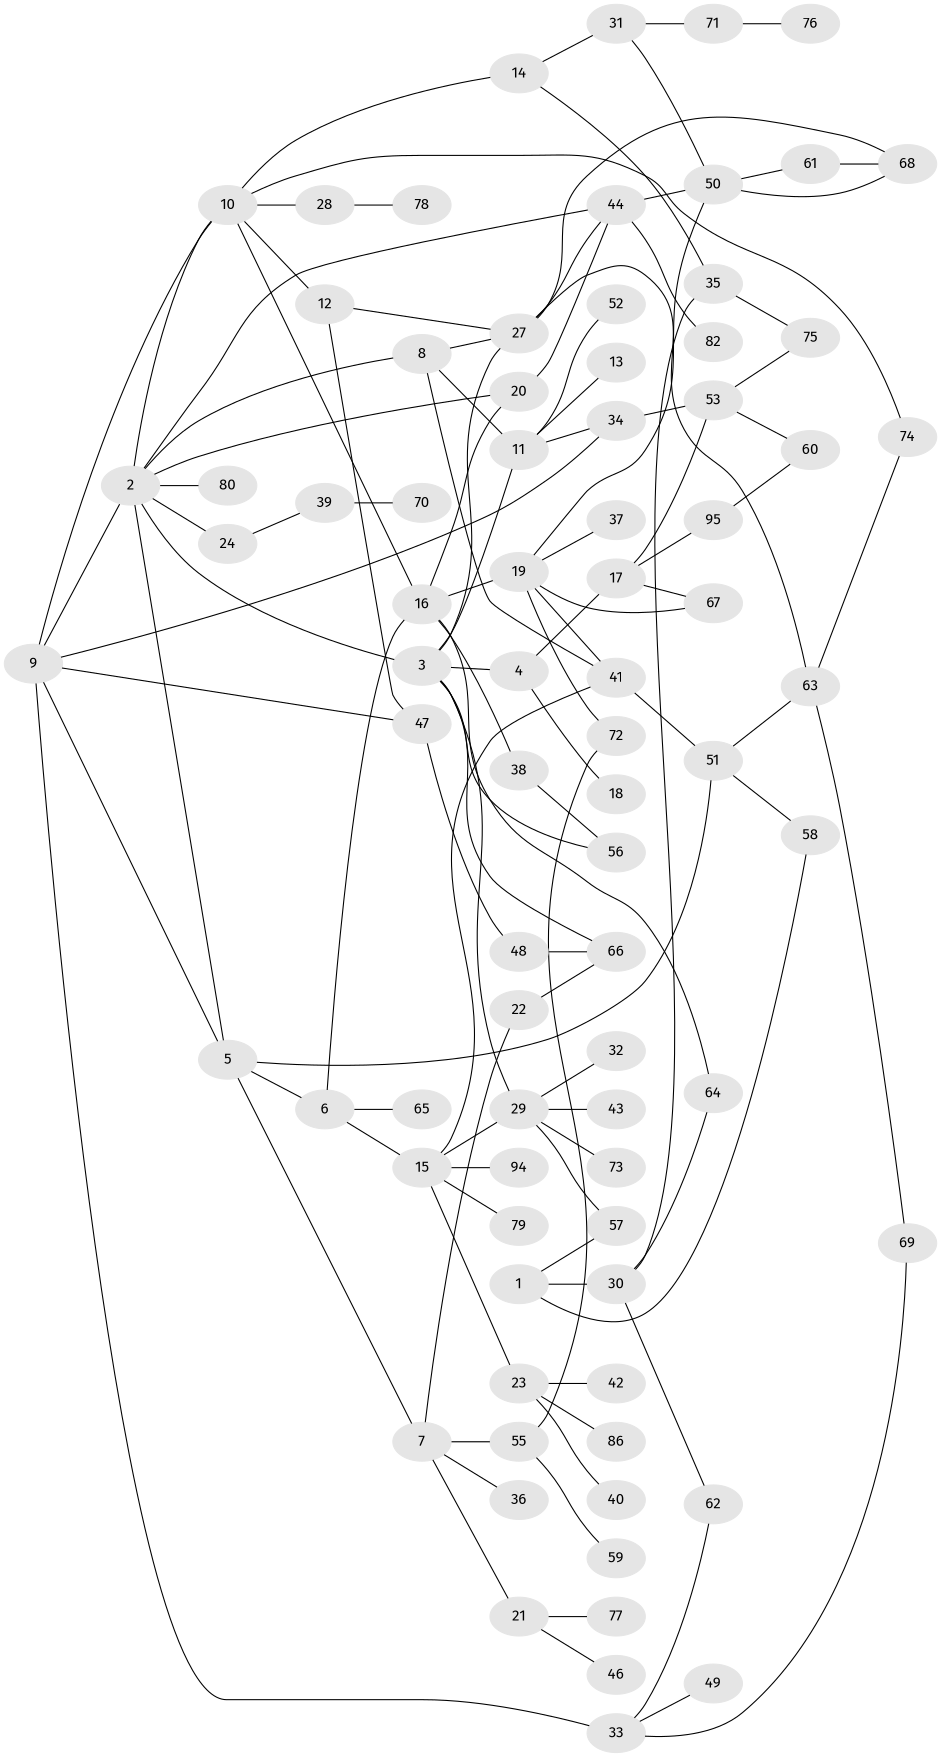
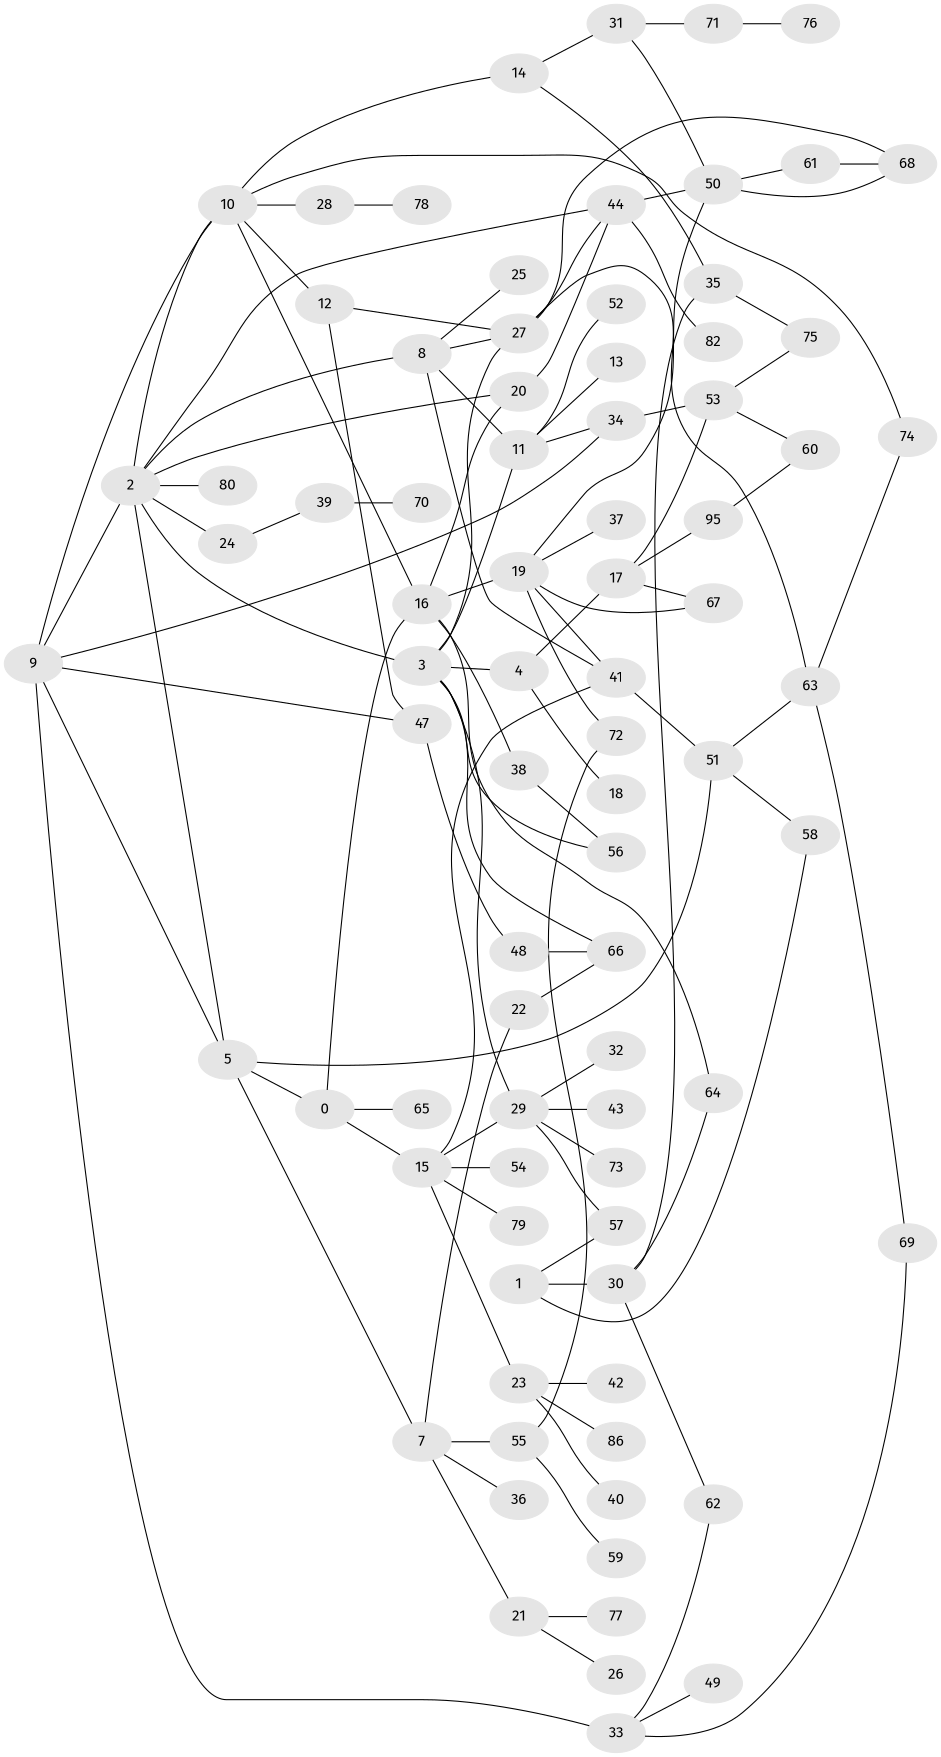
none -> (519, 275)
(325, 1109) -> (325, 1109)
(519, 1168) -> (519, 1168)
(616, 1675) -> (616, 1675)
